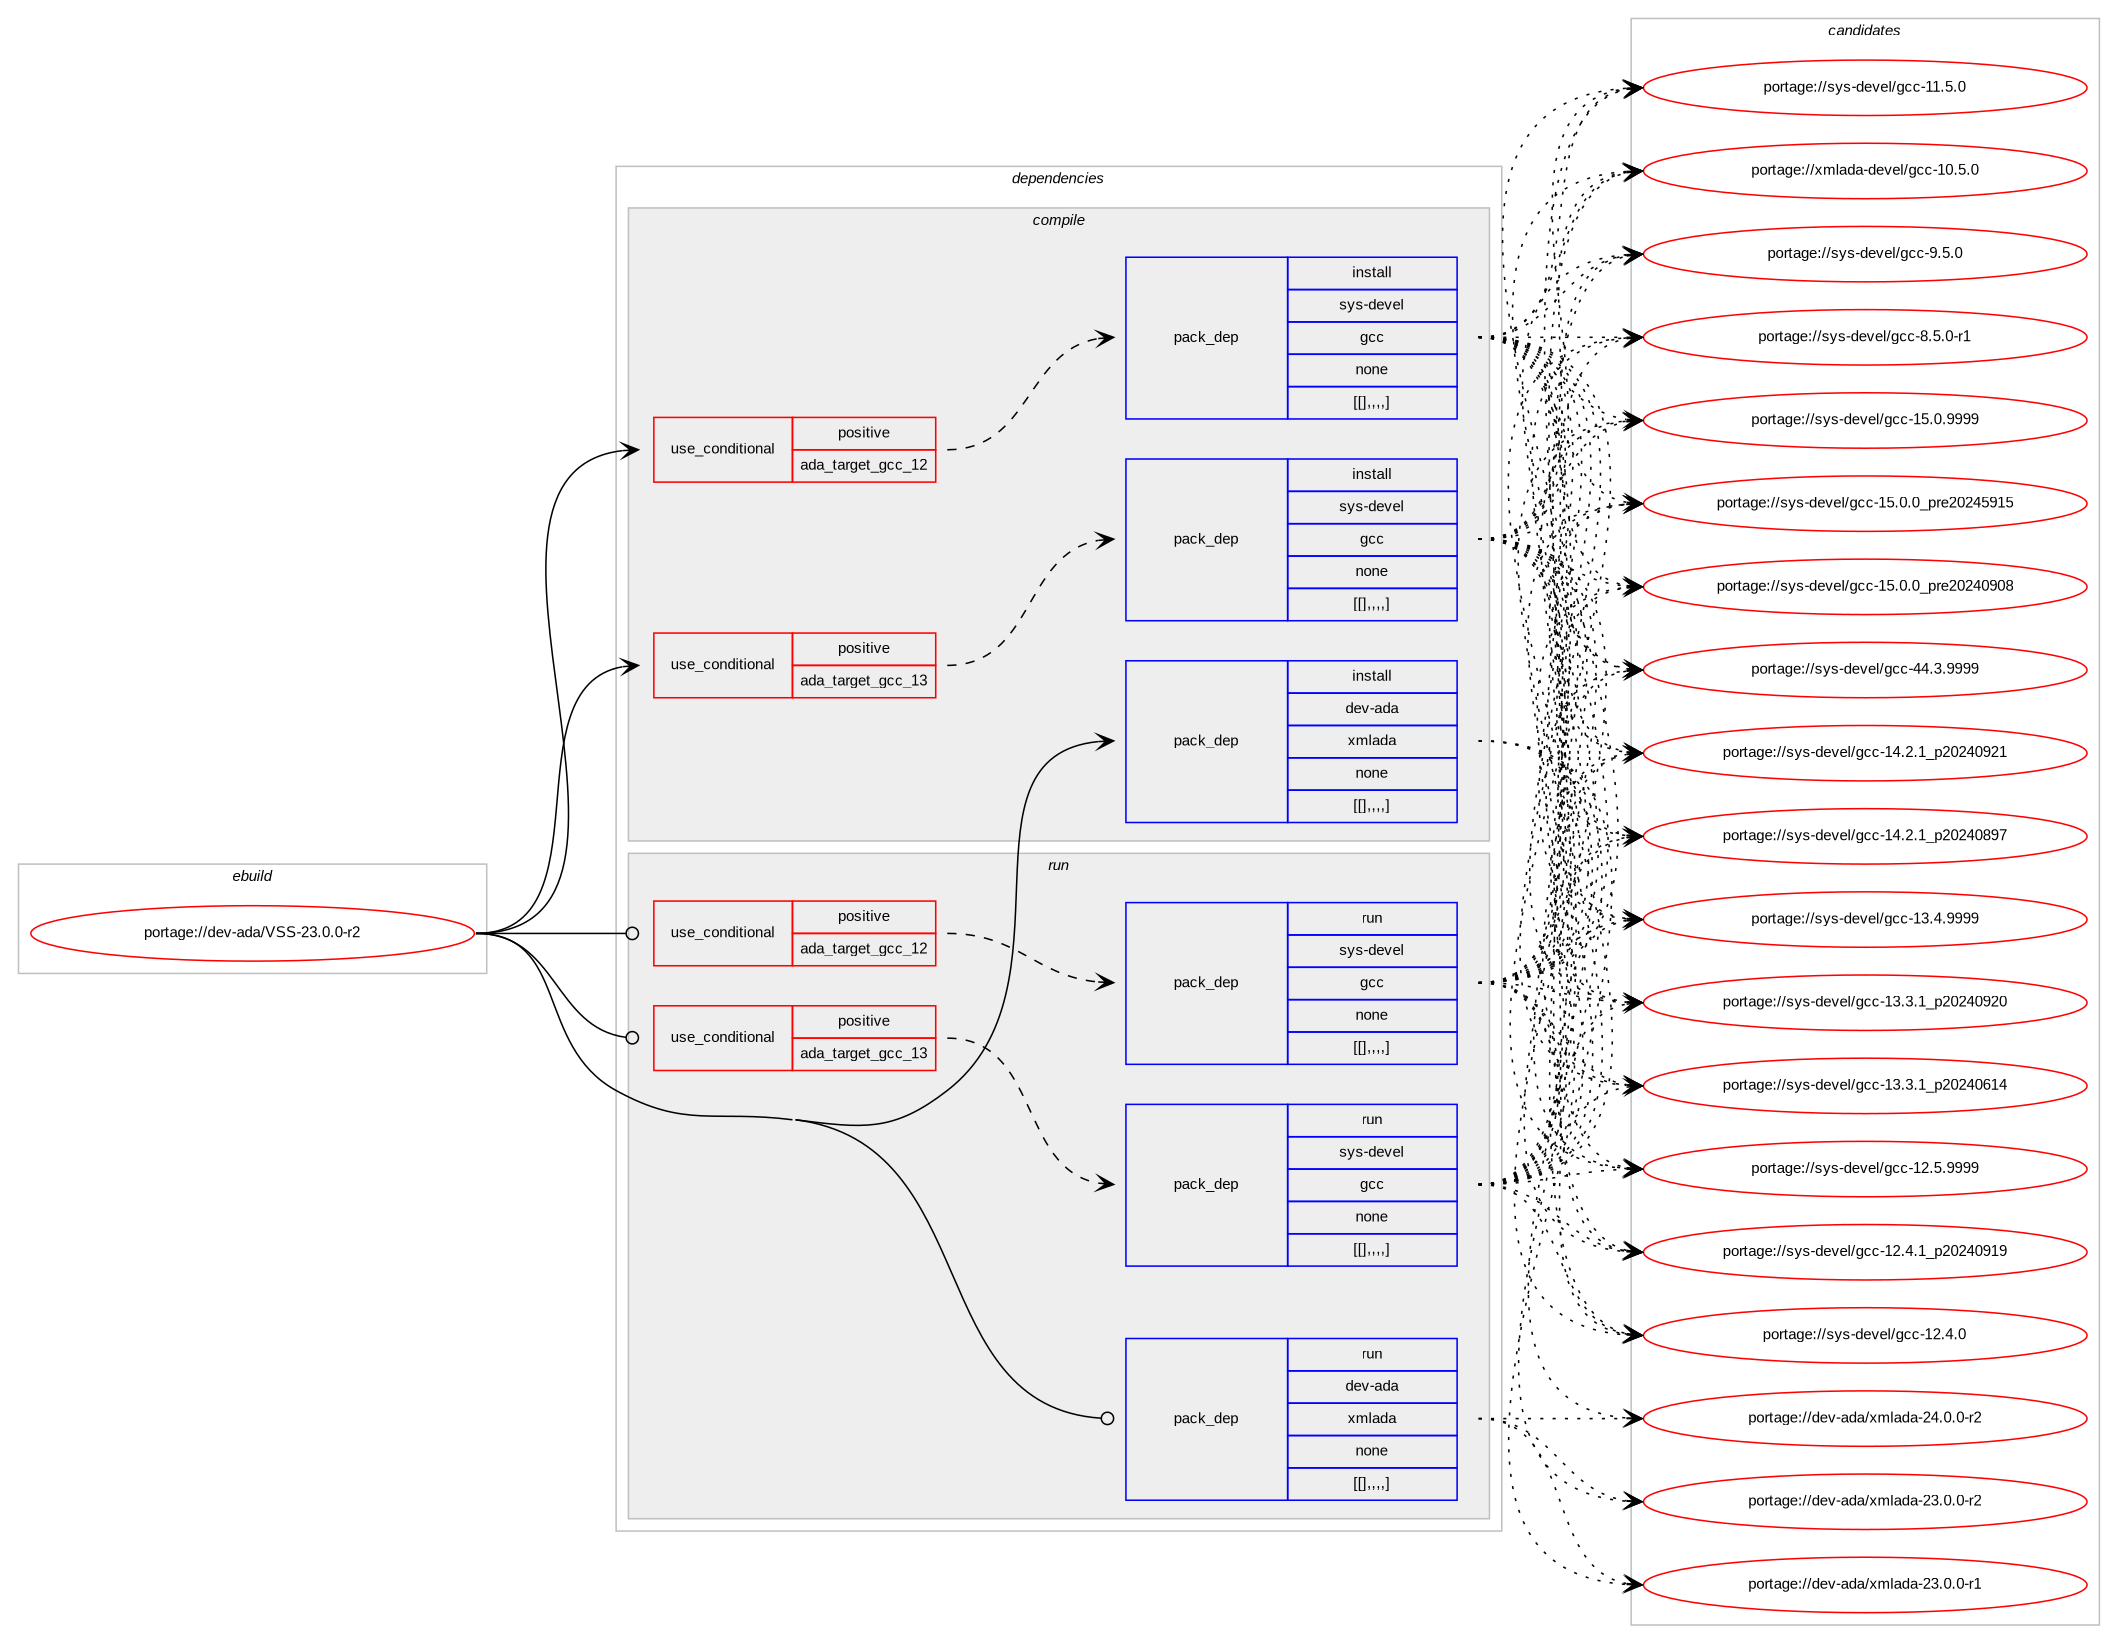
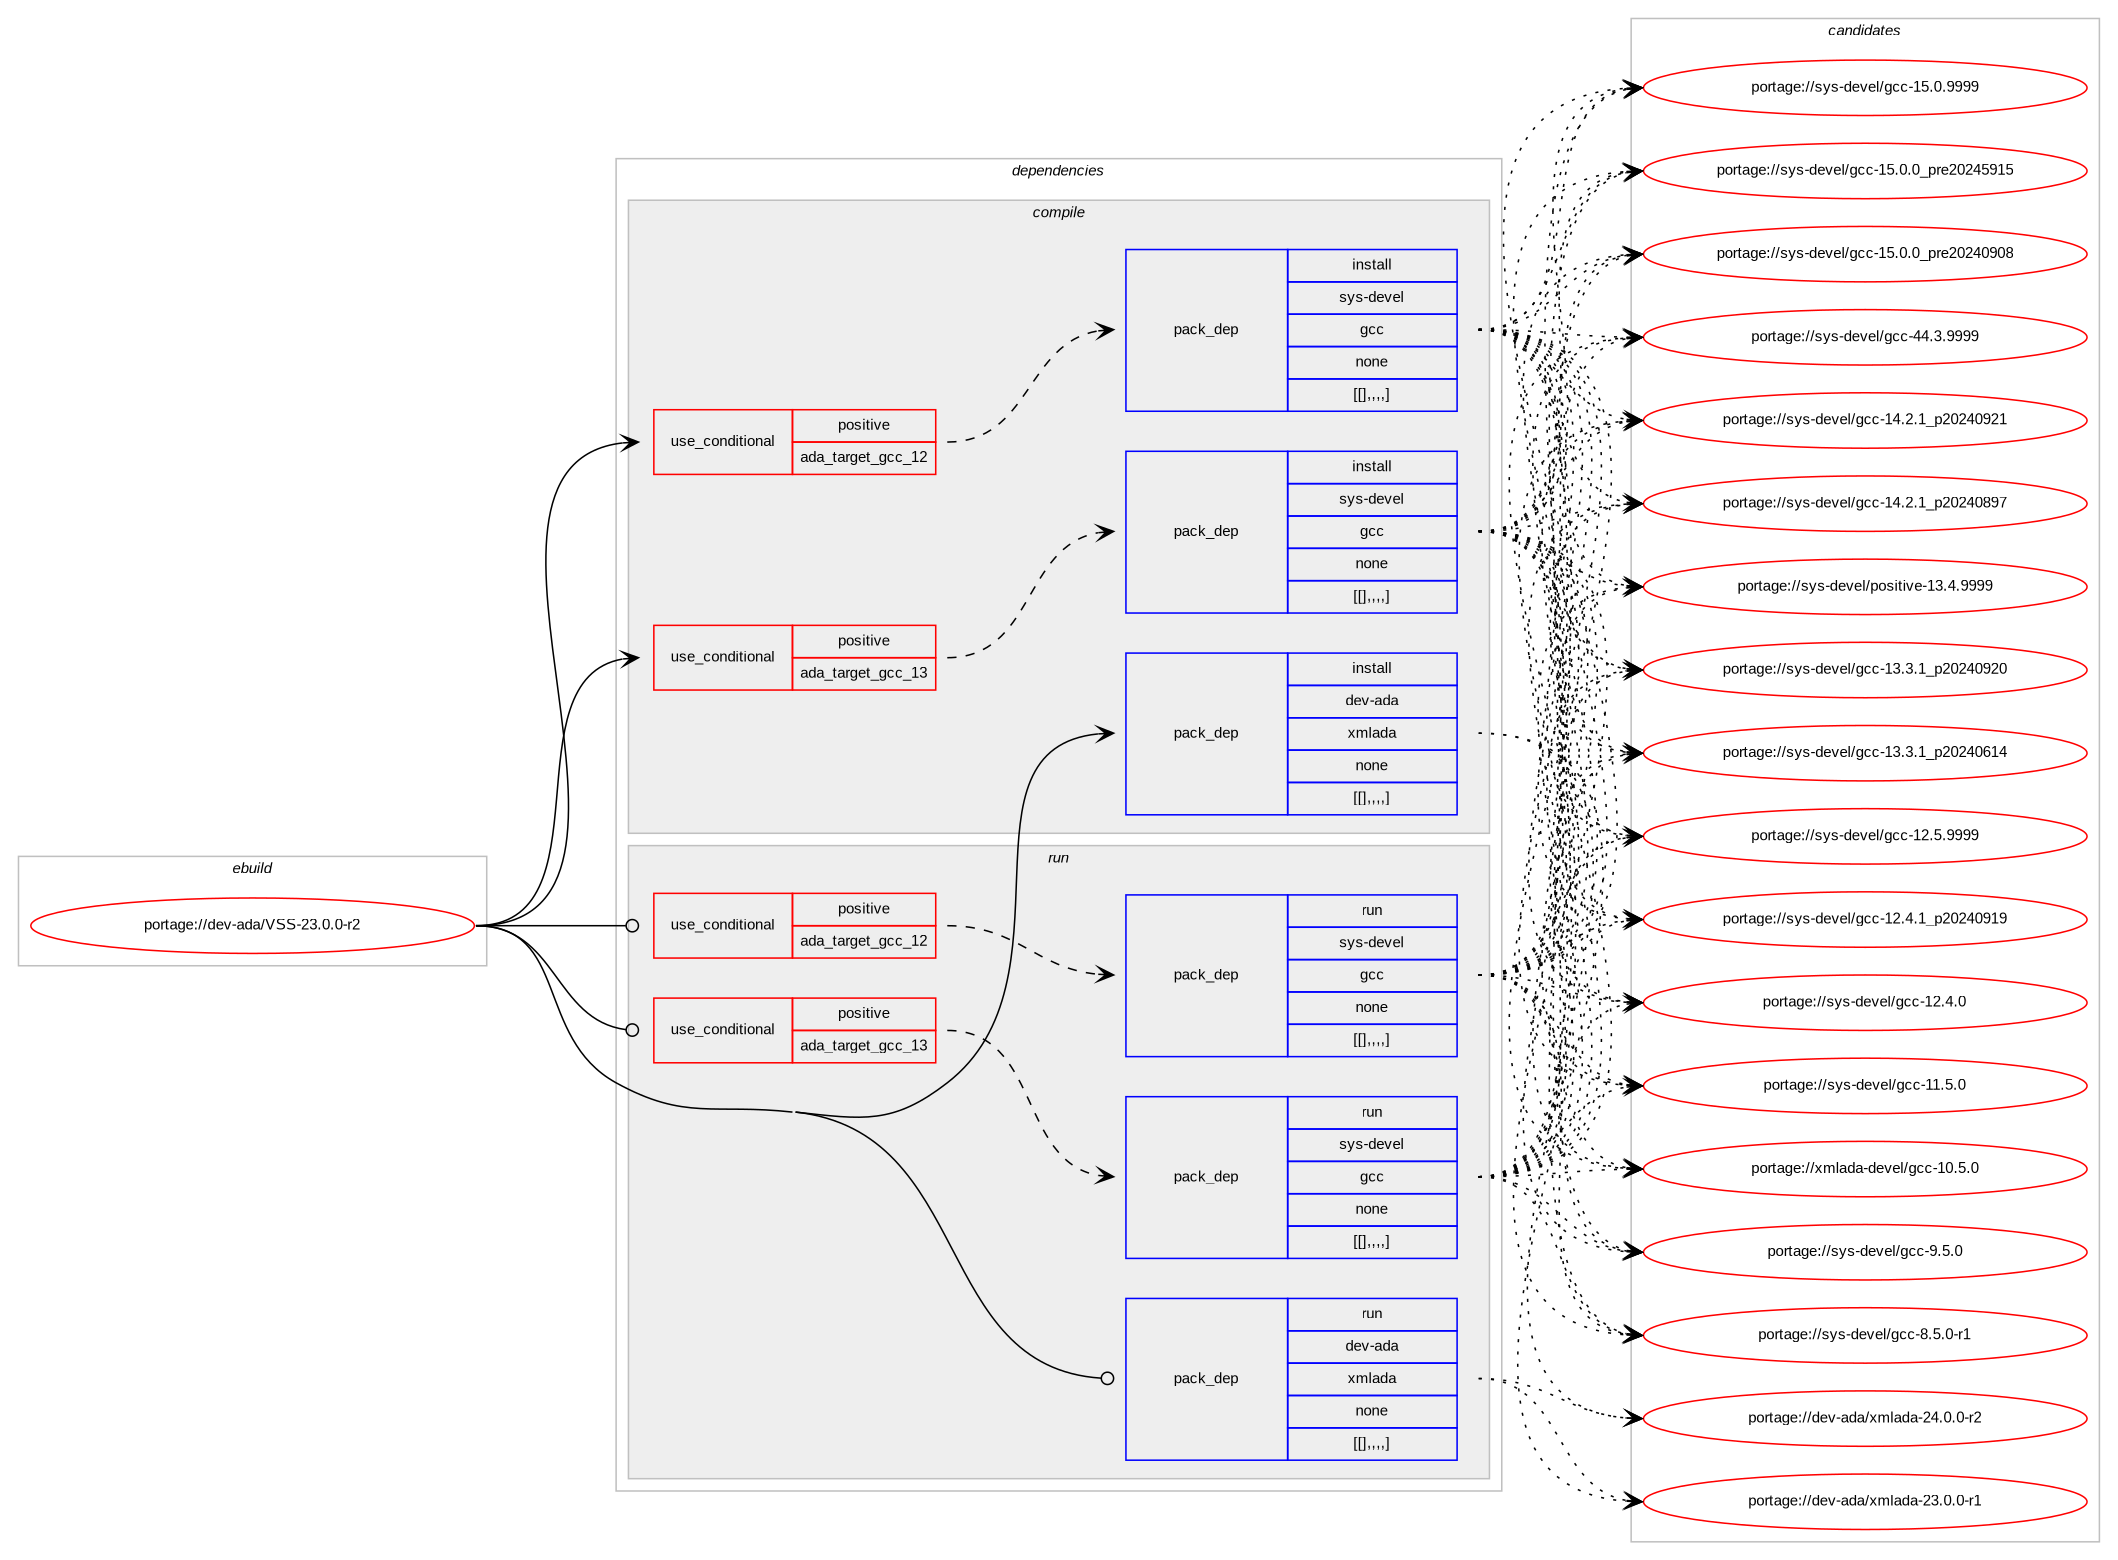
(1865, 920) -> (1865, 587)
(1865, 1502) -> none
